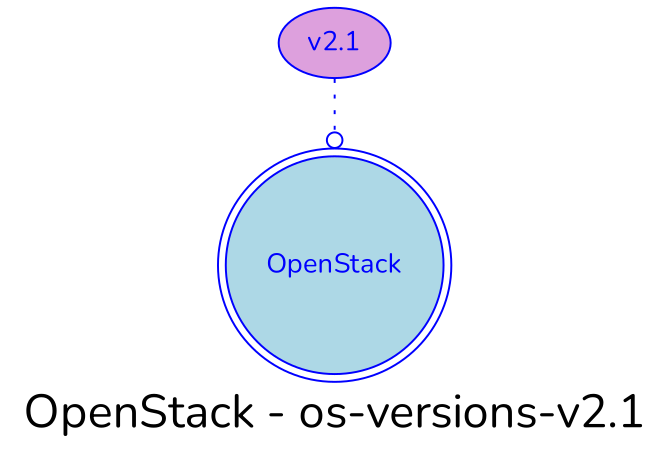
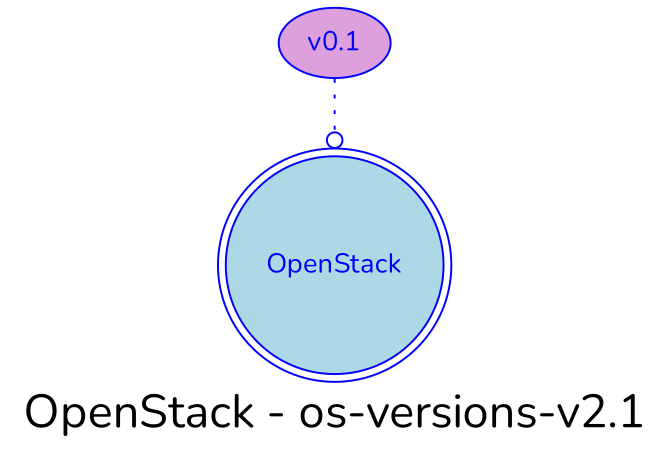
(335, 43) -> (335, 43)
